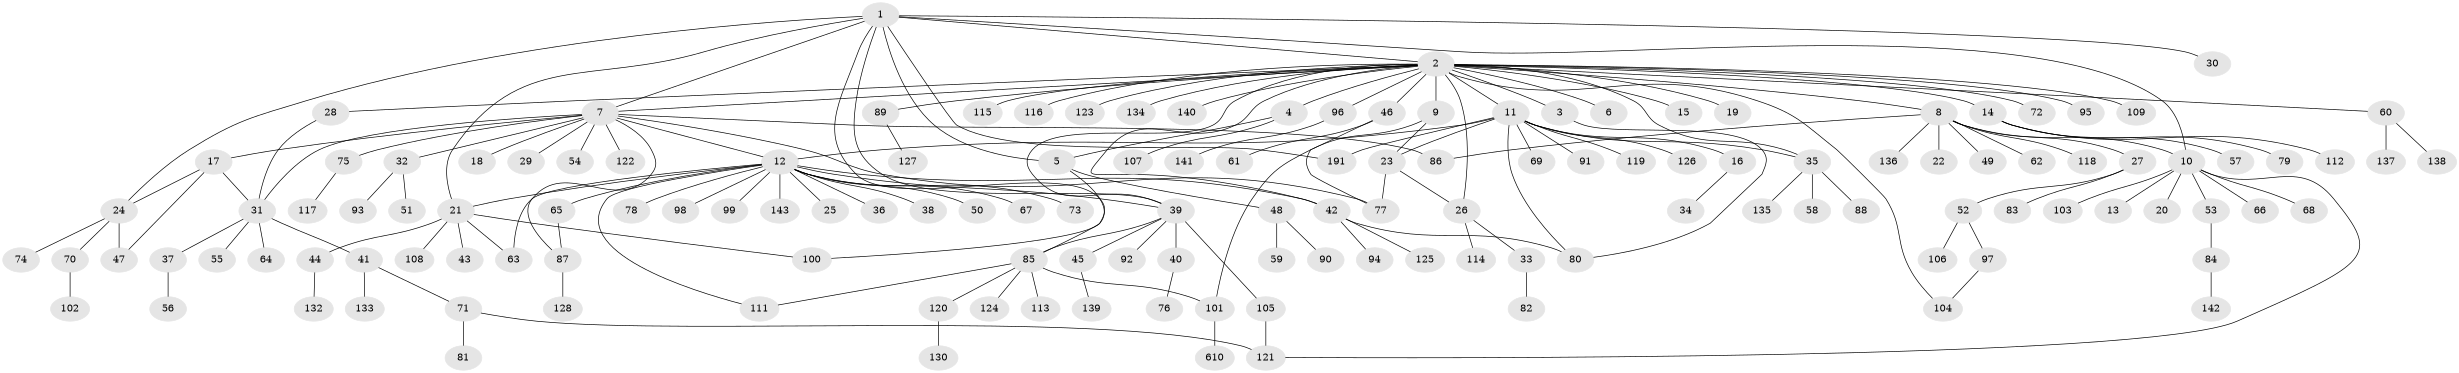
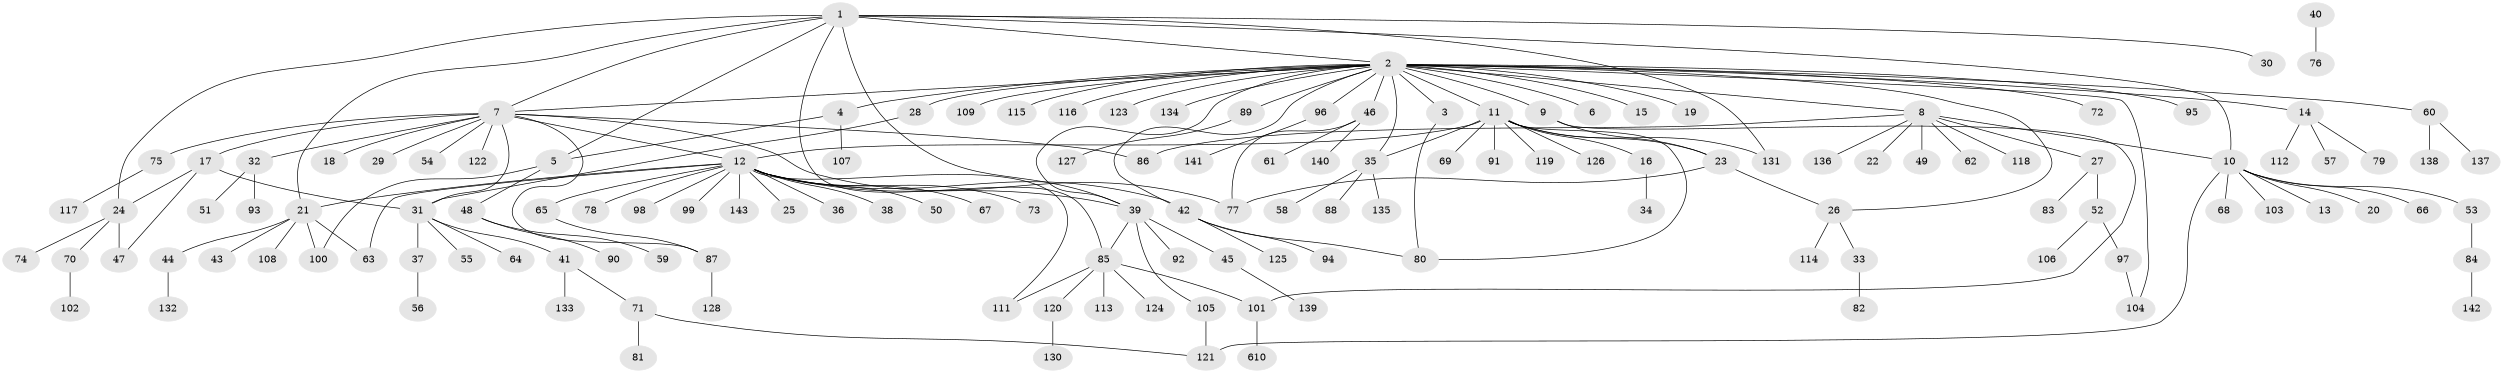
(1298, 83) -> (1345, 137)
(1337, 162) -> (1771, 162)
(1176, 236) -> none
